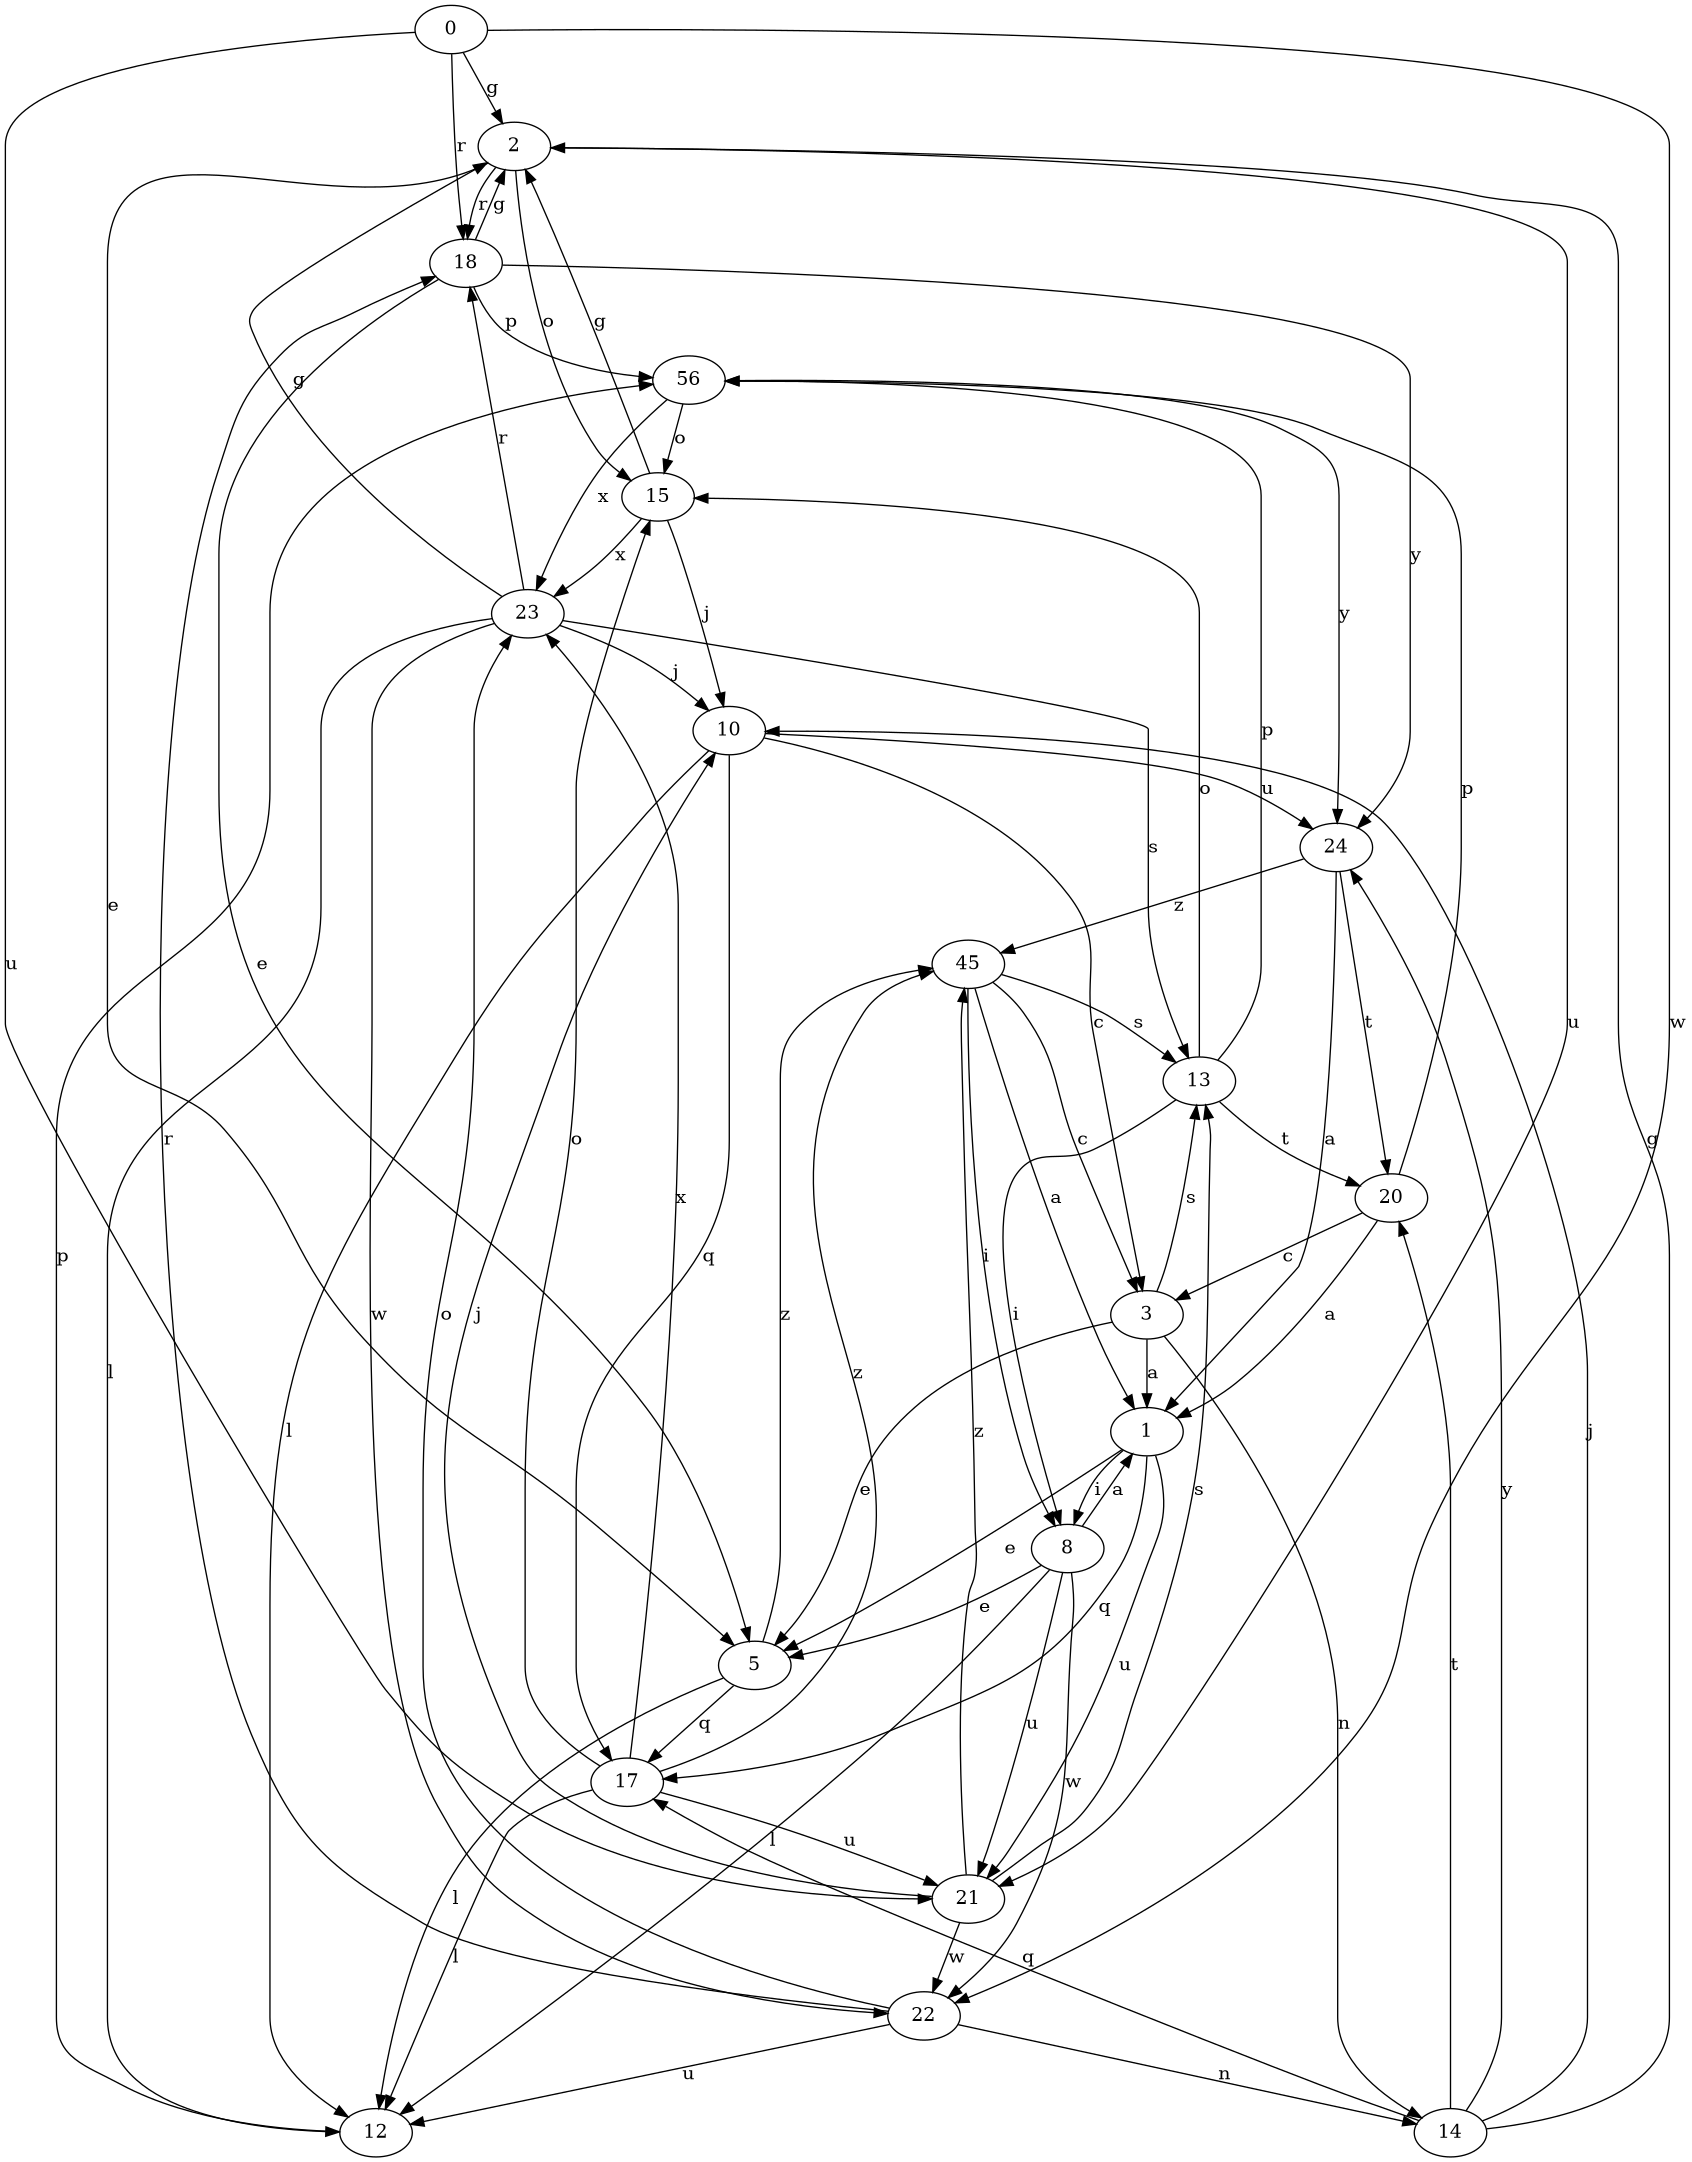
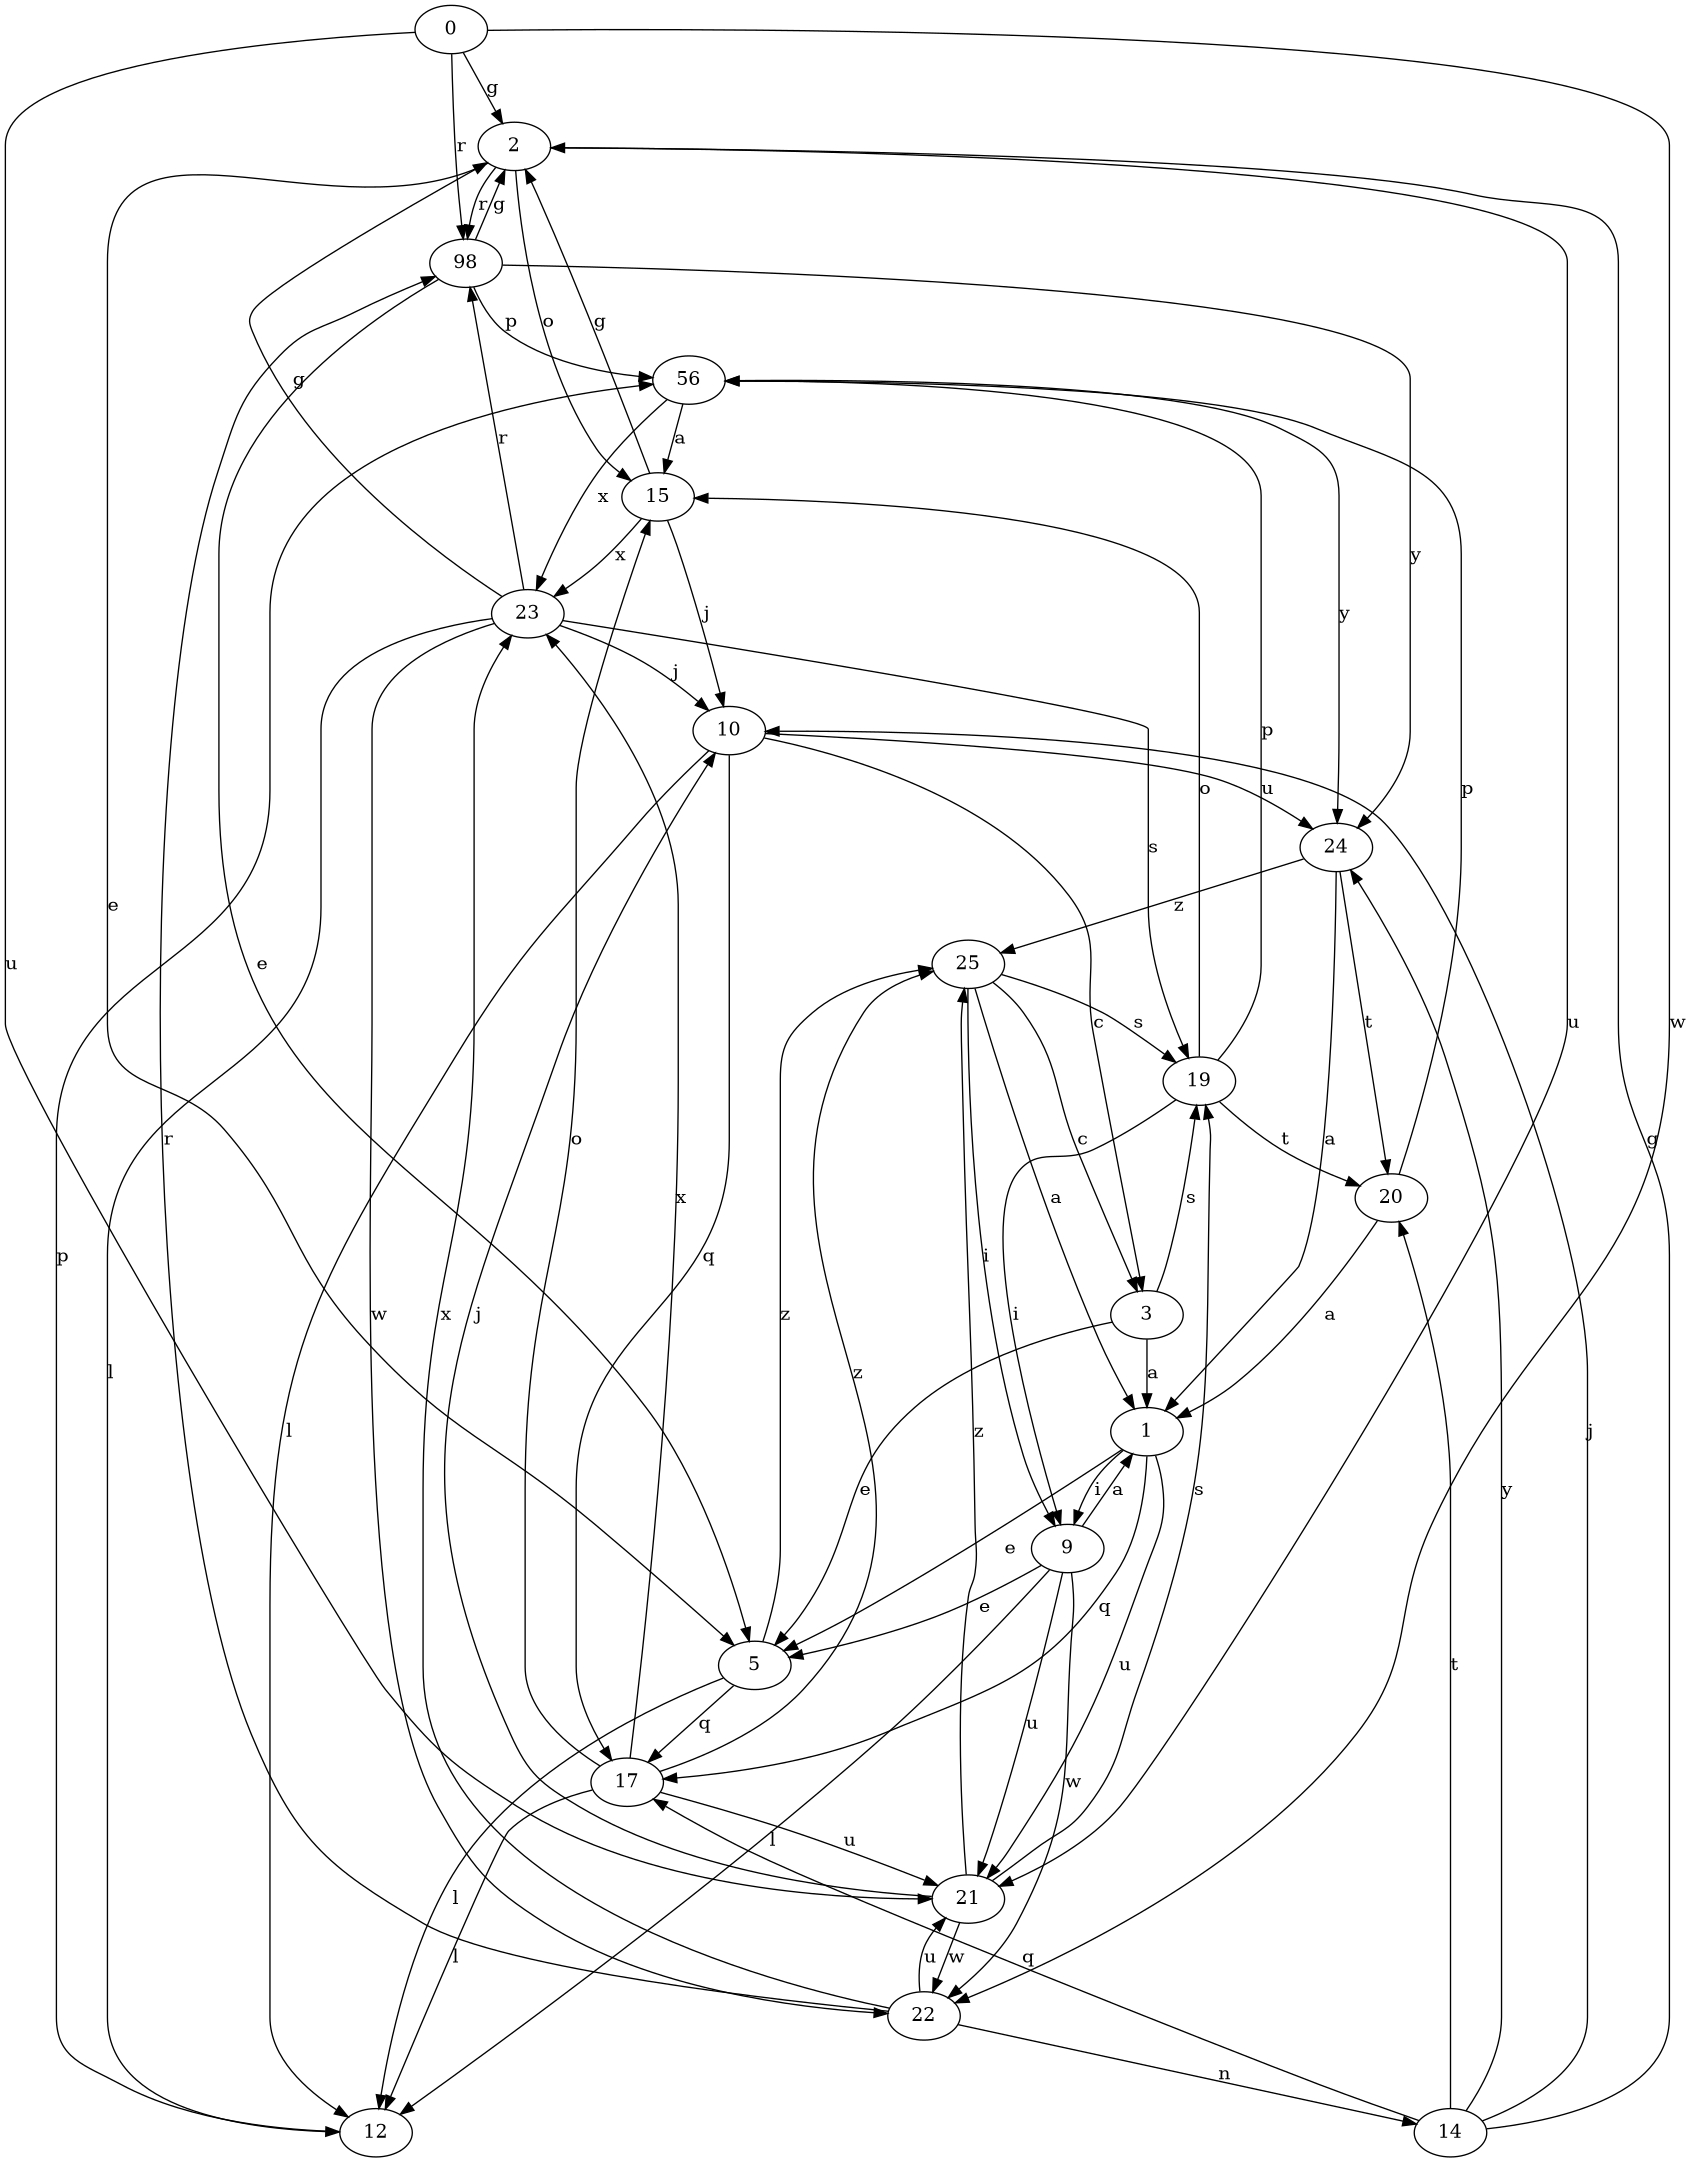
(466, 263) -> (466, 263)
(680, 439) -> (680, 439)
(968, 964) -> (968, 964)
(1199, 1081) -> (1199, 1081)
(1275, 1254) -> none
(447, 1315) -> (447, 1315)
(1068, 1549) -> (1068, 1549)
(1337, 1716) -> none
(657, 2073) -> (921, 1958)
